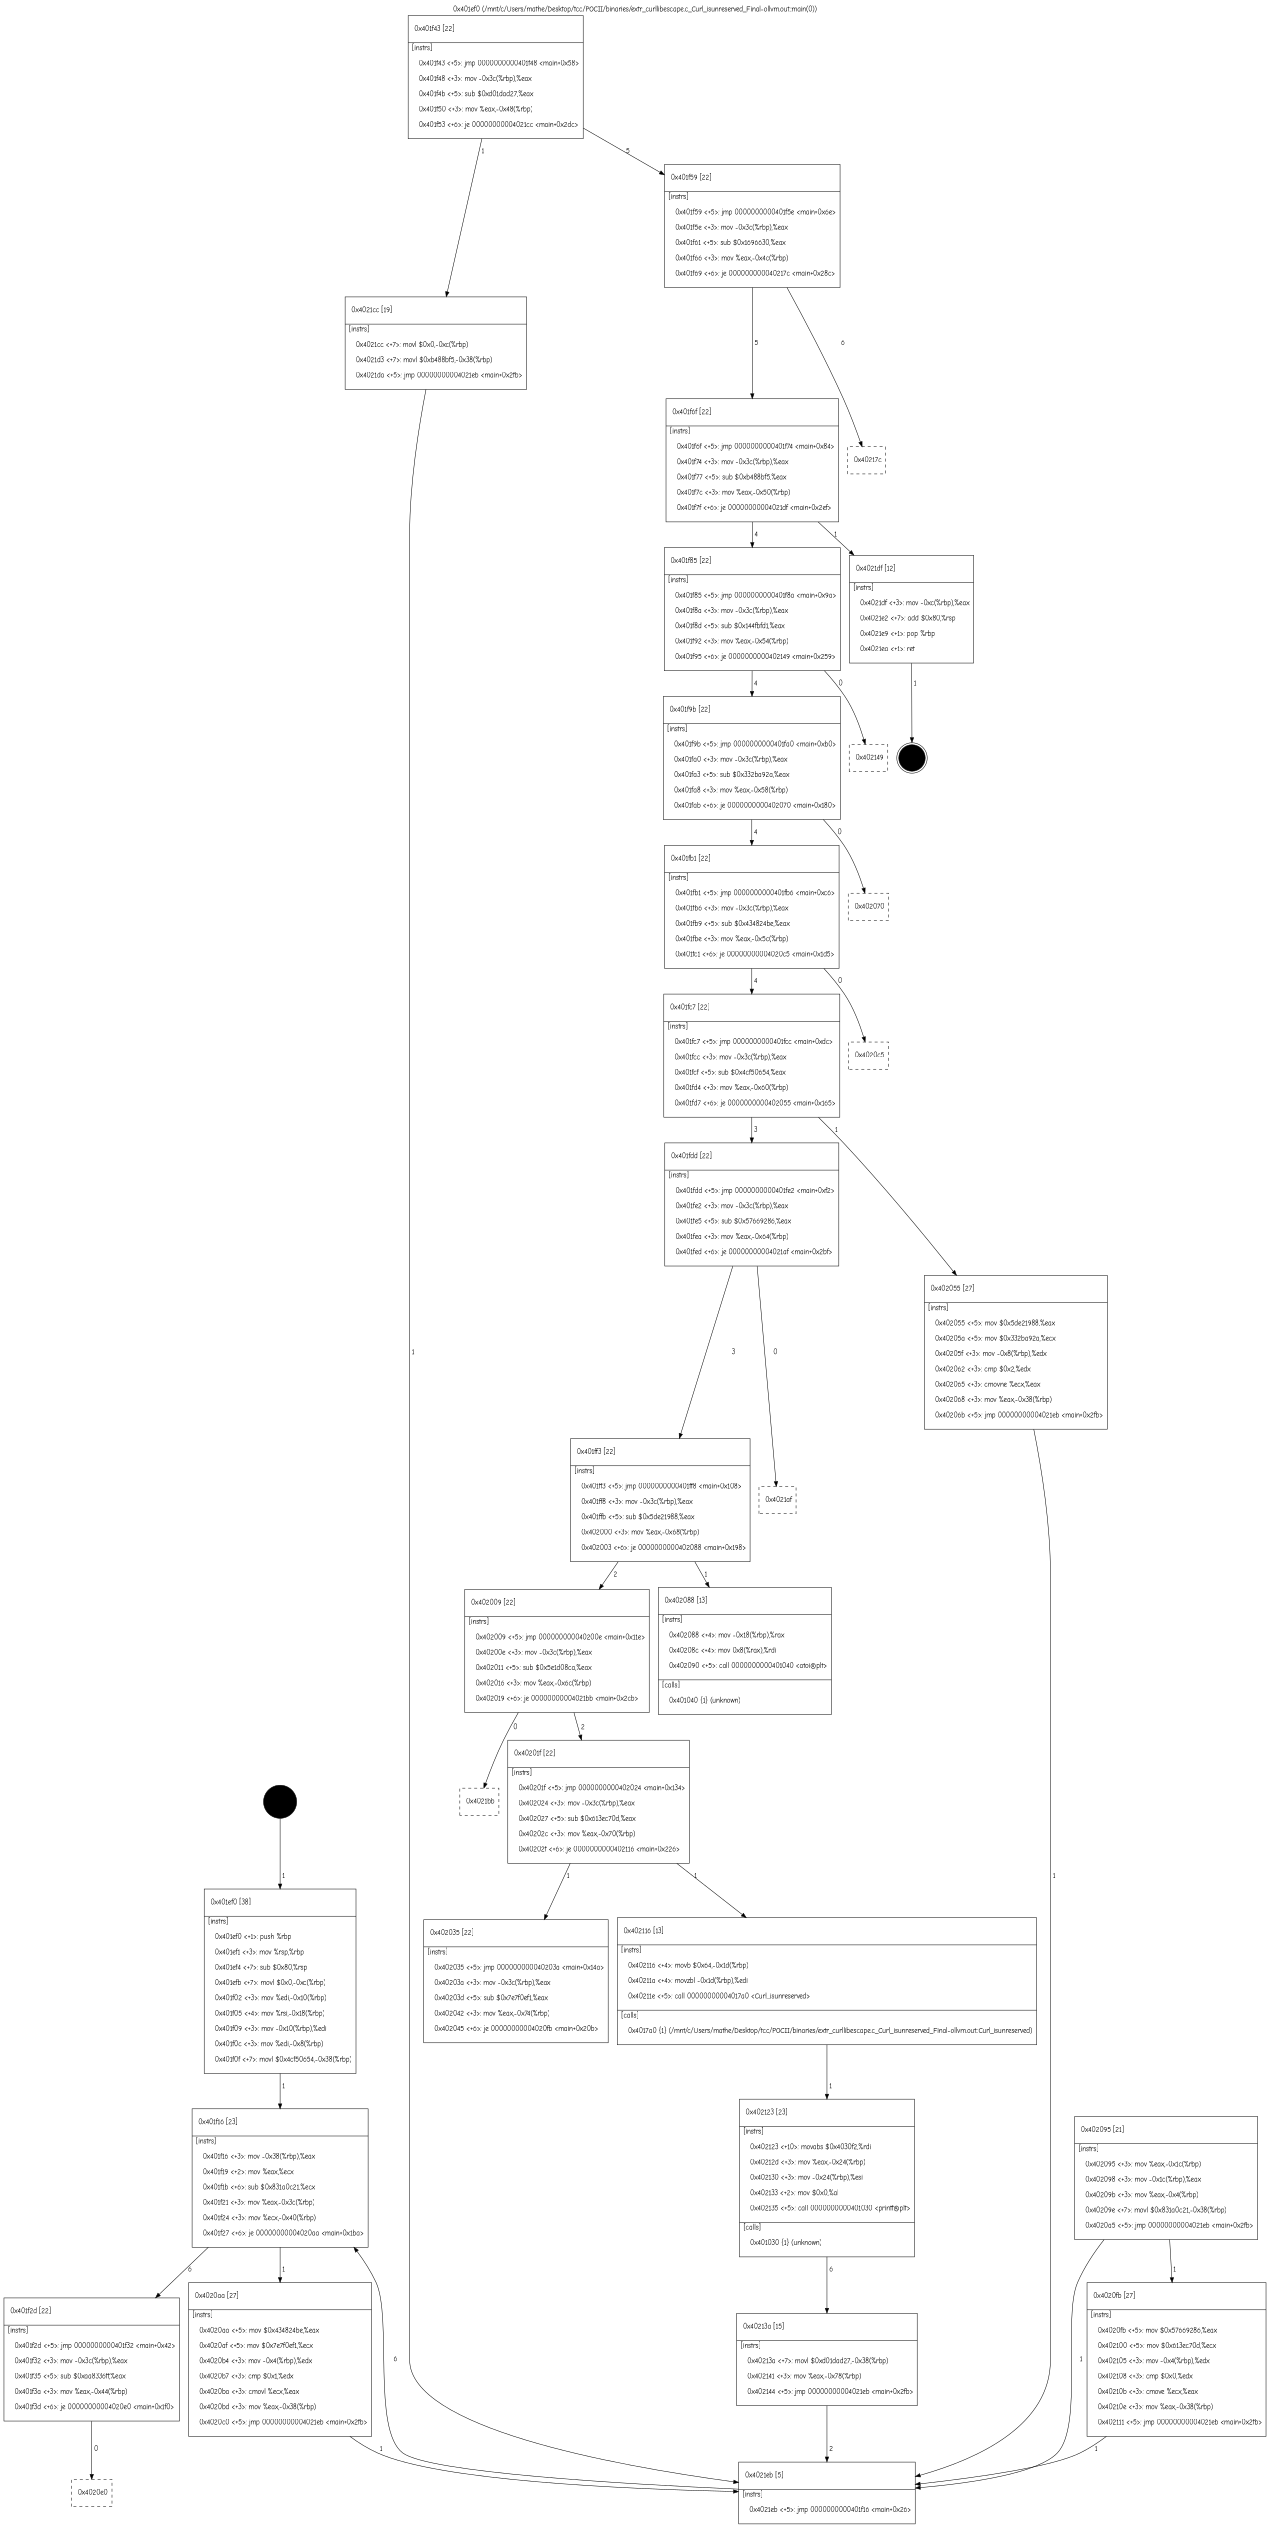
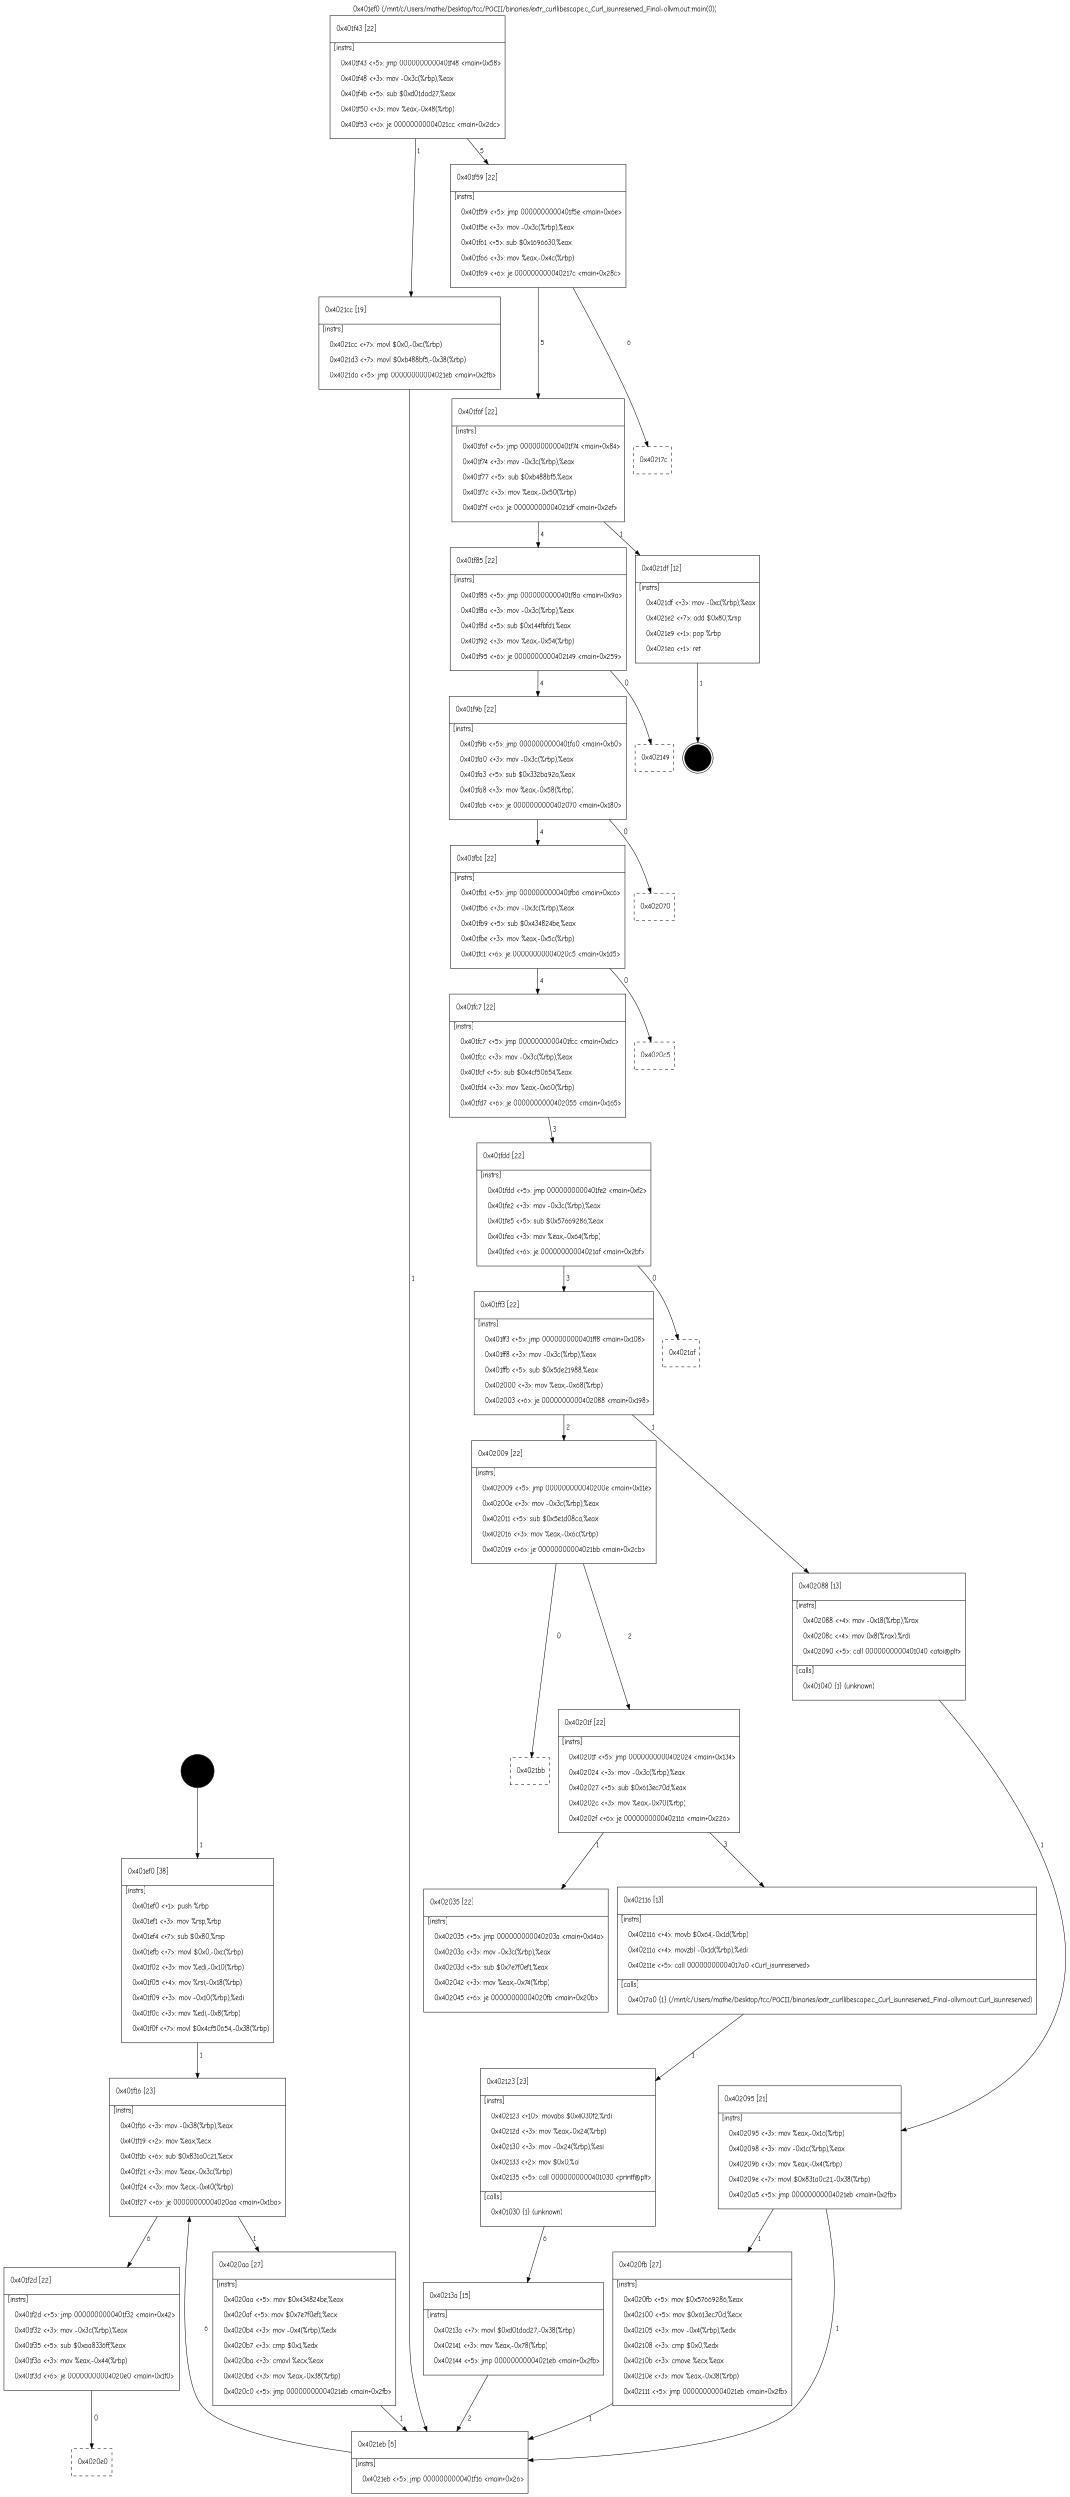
(1016, 1352) -> none
(694, 1876) -> (725, 1846)
none -> (1064, 1938)
